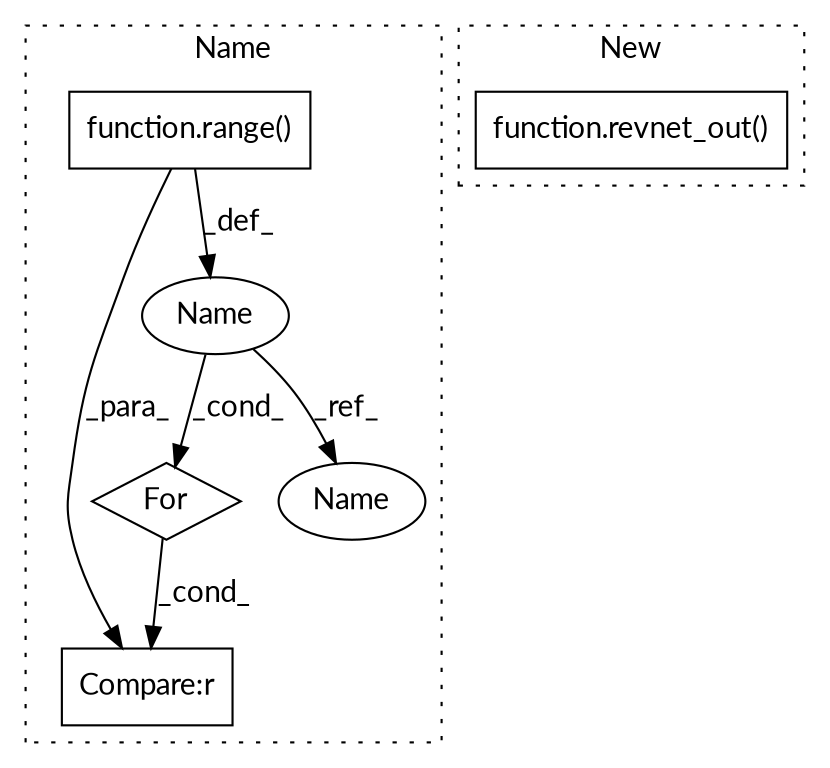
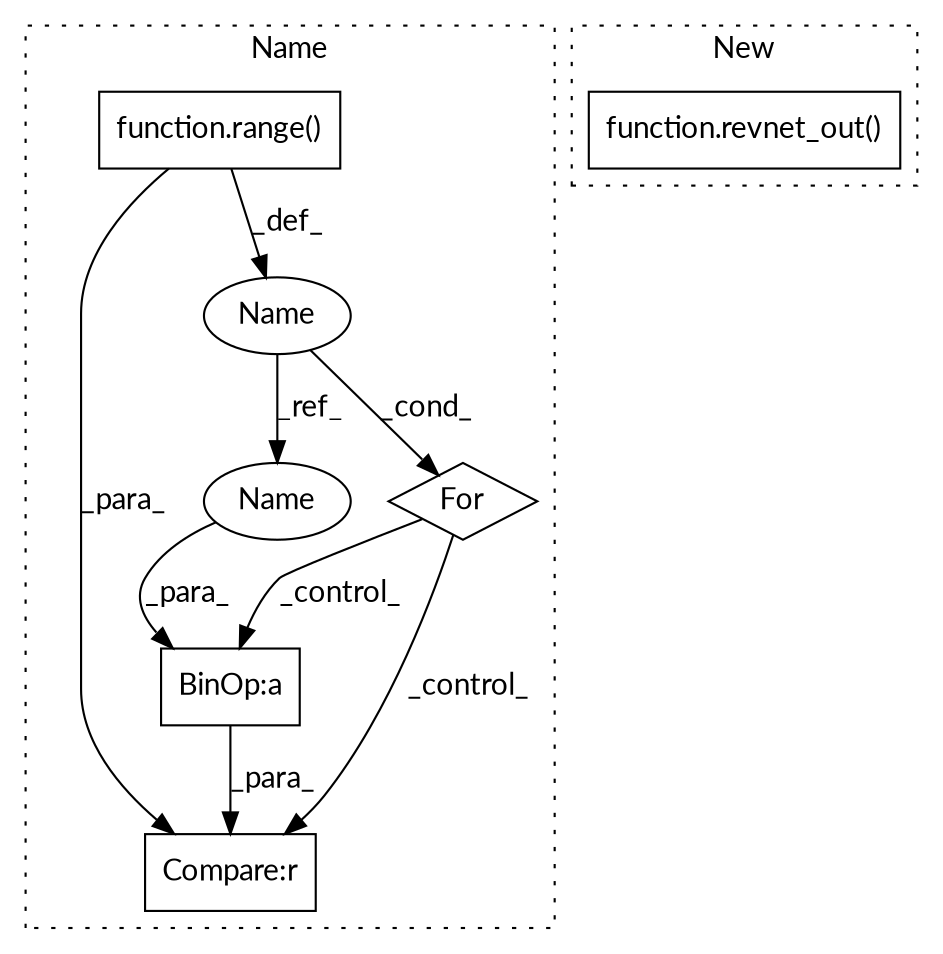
(205, 594) -> (469, 687)
none -> (230, 687)
